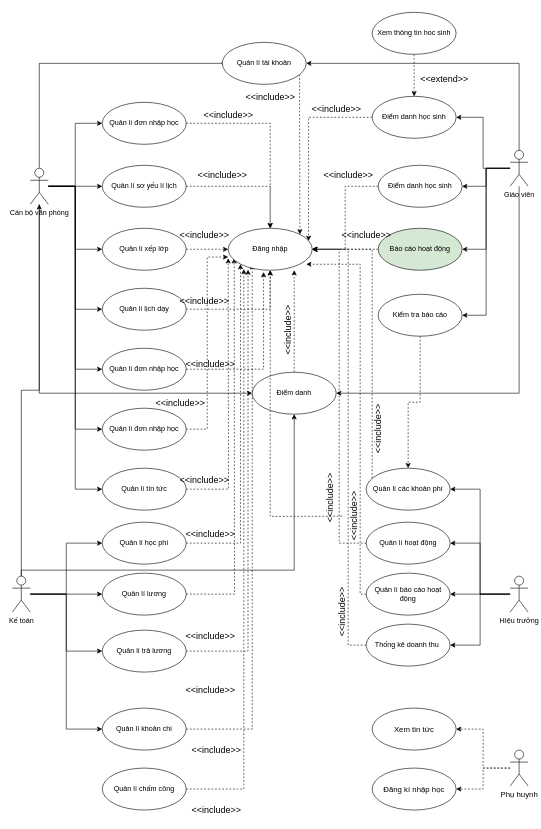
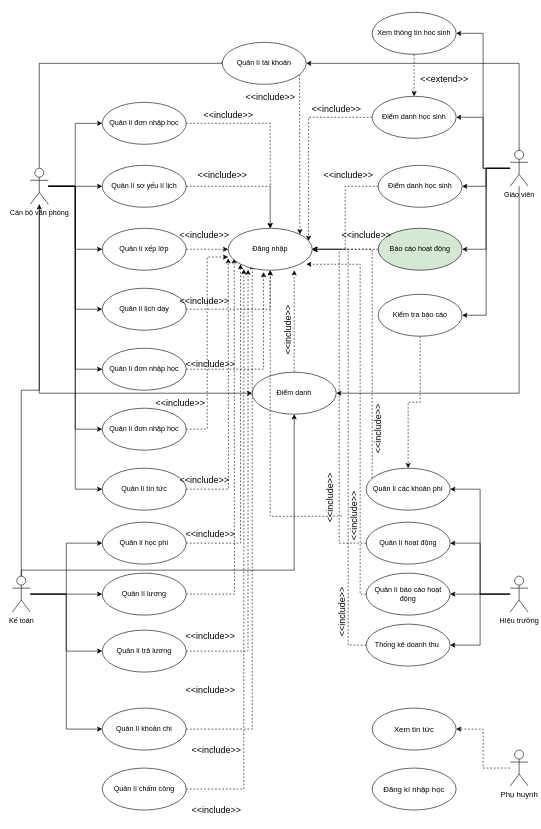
none -> (483, 33)
(461, 789) -> none
